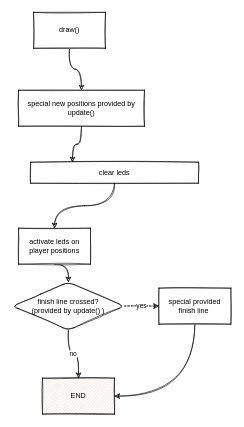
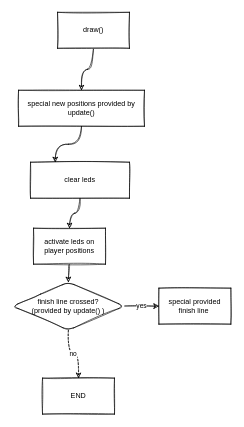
(69, 30) -> (93, 30)
(114, 173) -> (80, 180)
(54, 246) -> (69, 246)
(129, 306) -> (129, 306)
(68, 340) -> (68, 340)
(173, 380) -> none
(78, 396) -> (78, 396)
